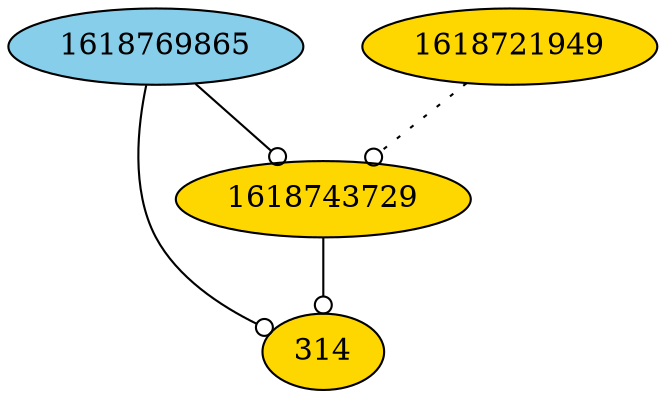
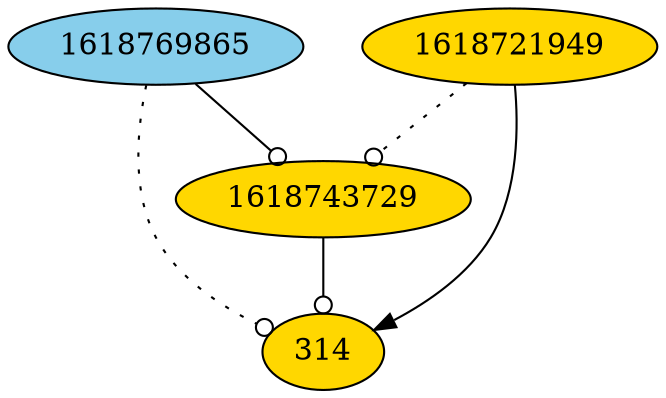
none -> (497, 225)
(152, 228) -> (152, 228)
